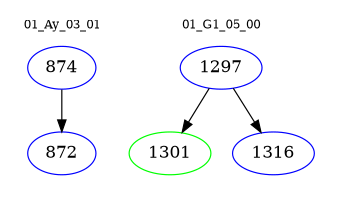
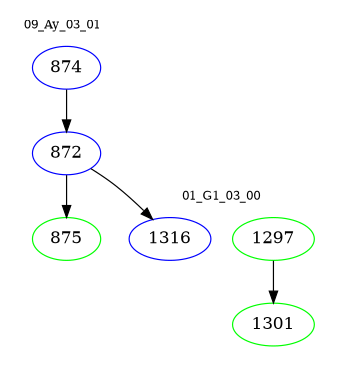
(62, 26) -> (62, 26)
(222, 26) -> (222, 197)
(221, 68) -> (273, 239)
(244, 105) -> (128, 196)
none -> (67, 239)
